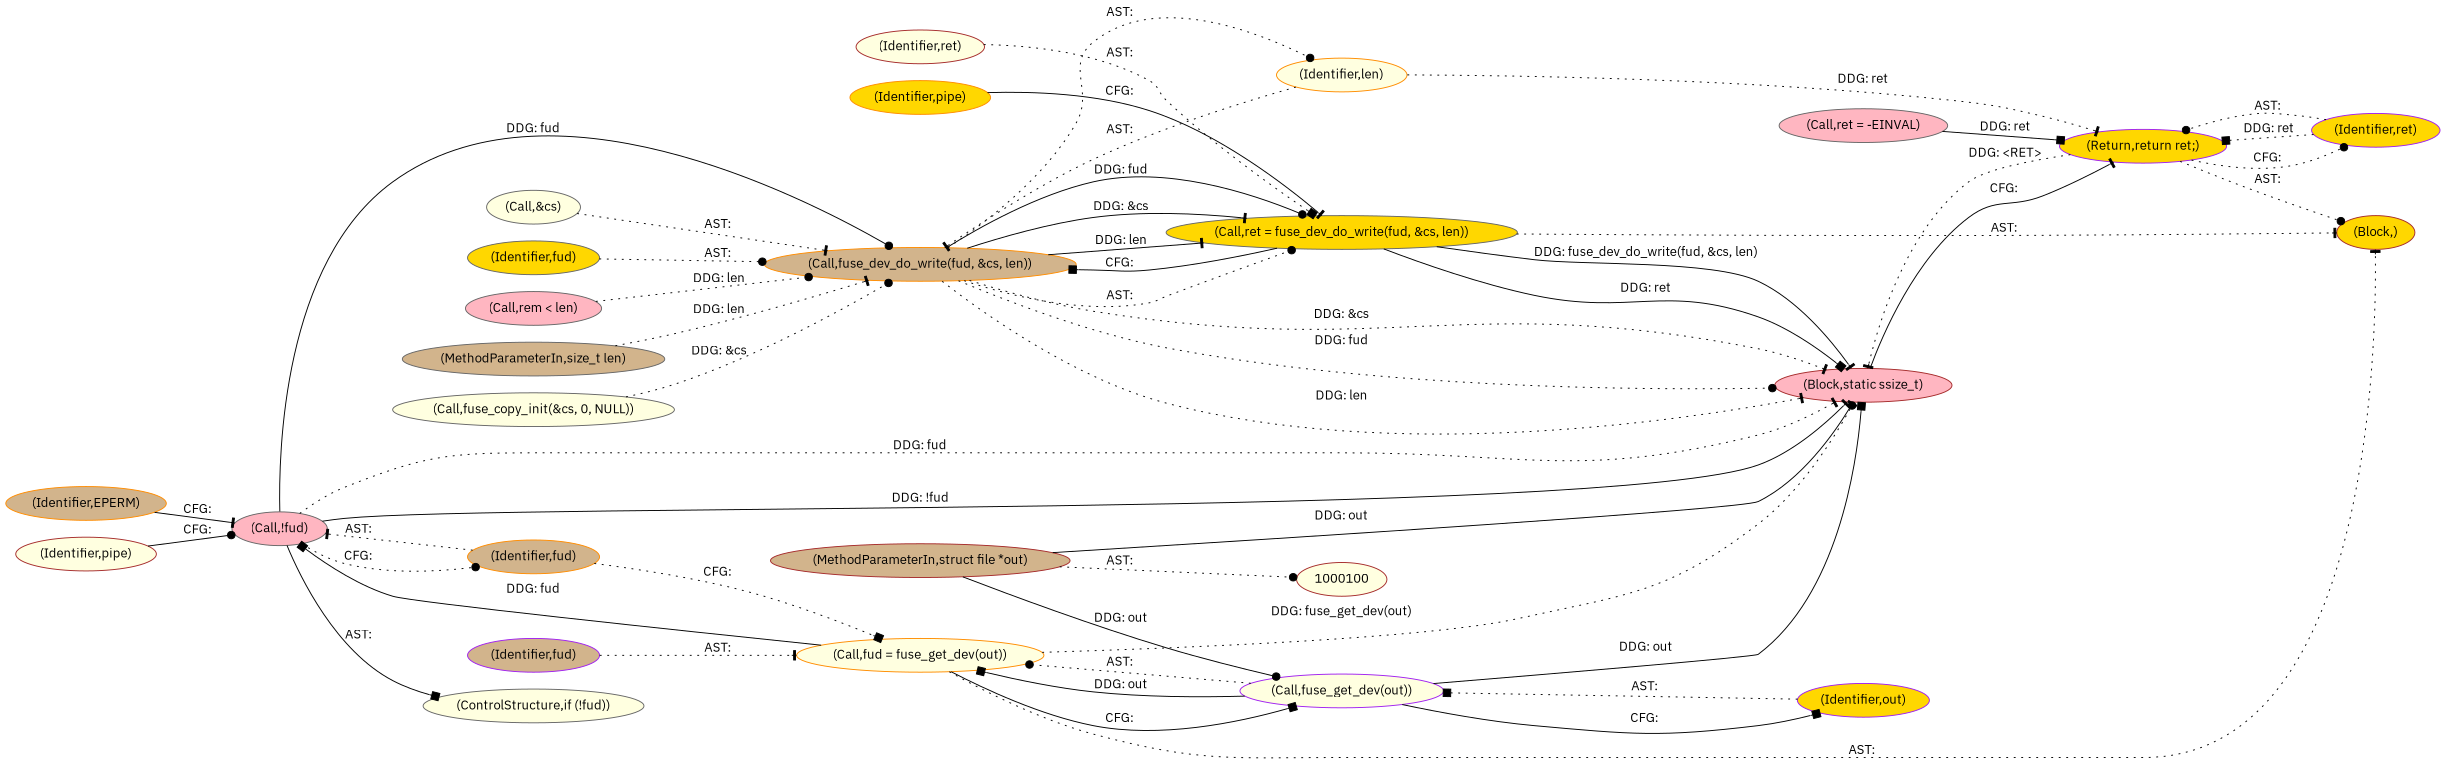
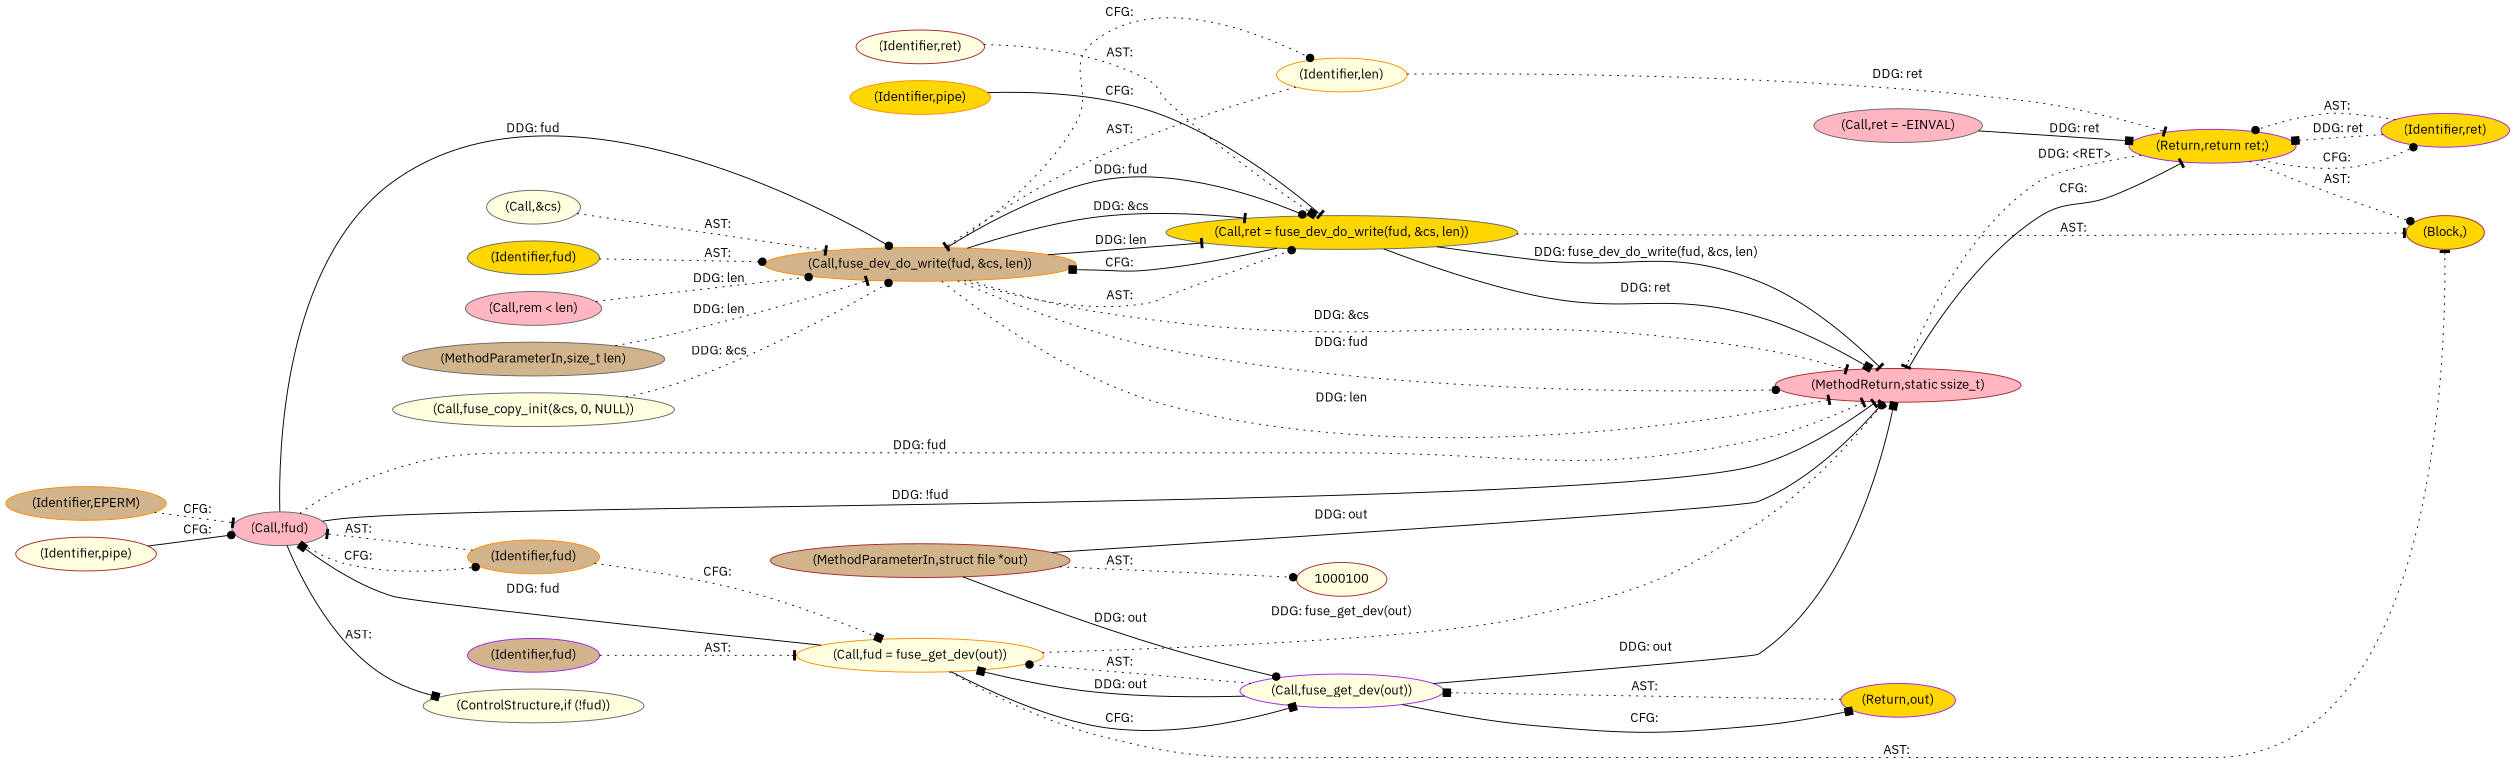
(1121, 13) -> (1121, 13)
(1863, 385) -> (1898, 385)
(192, 517) -> (192, 517)
(1863, 700) -> (1898, 700)
